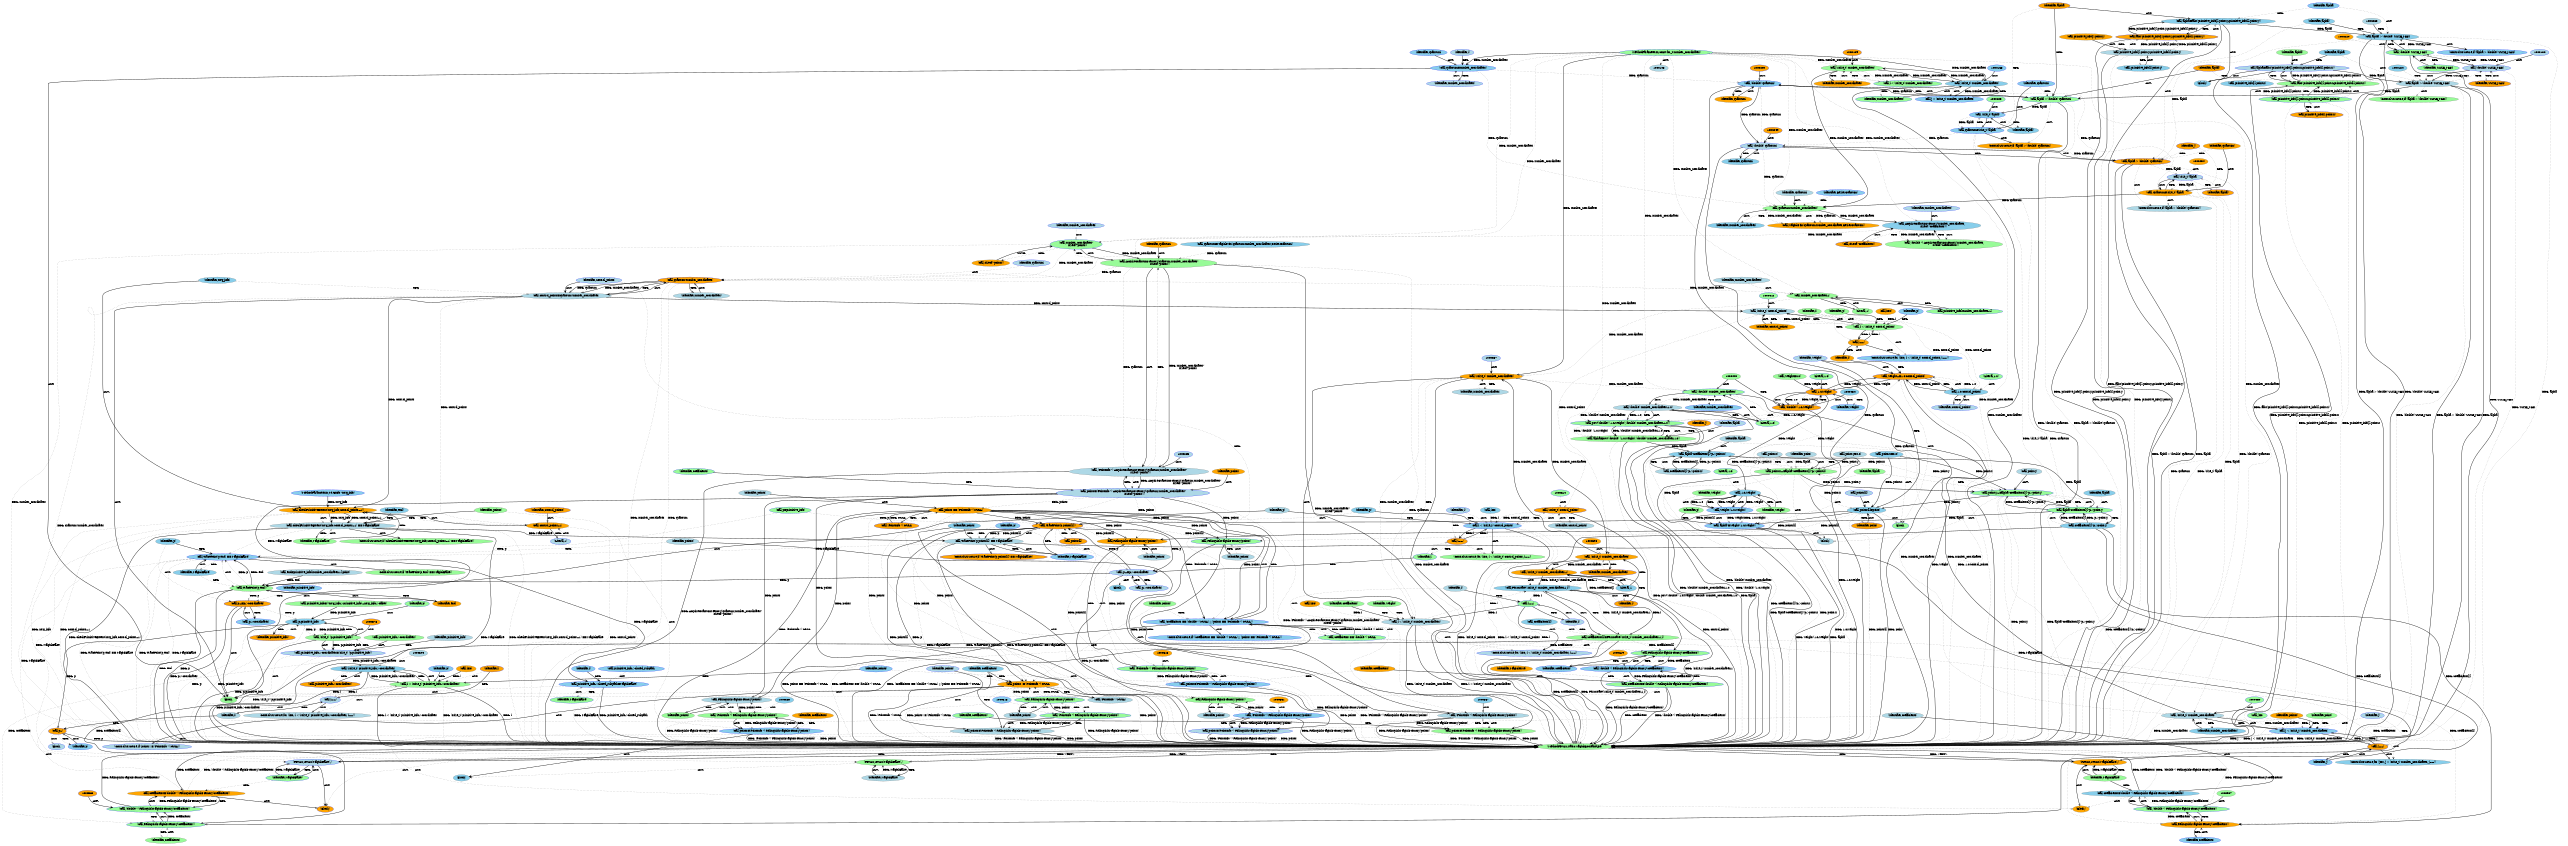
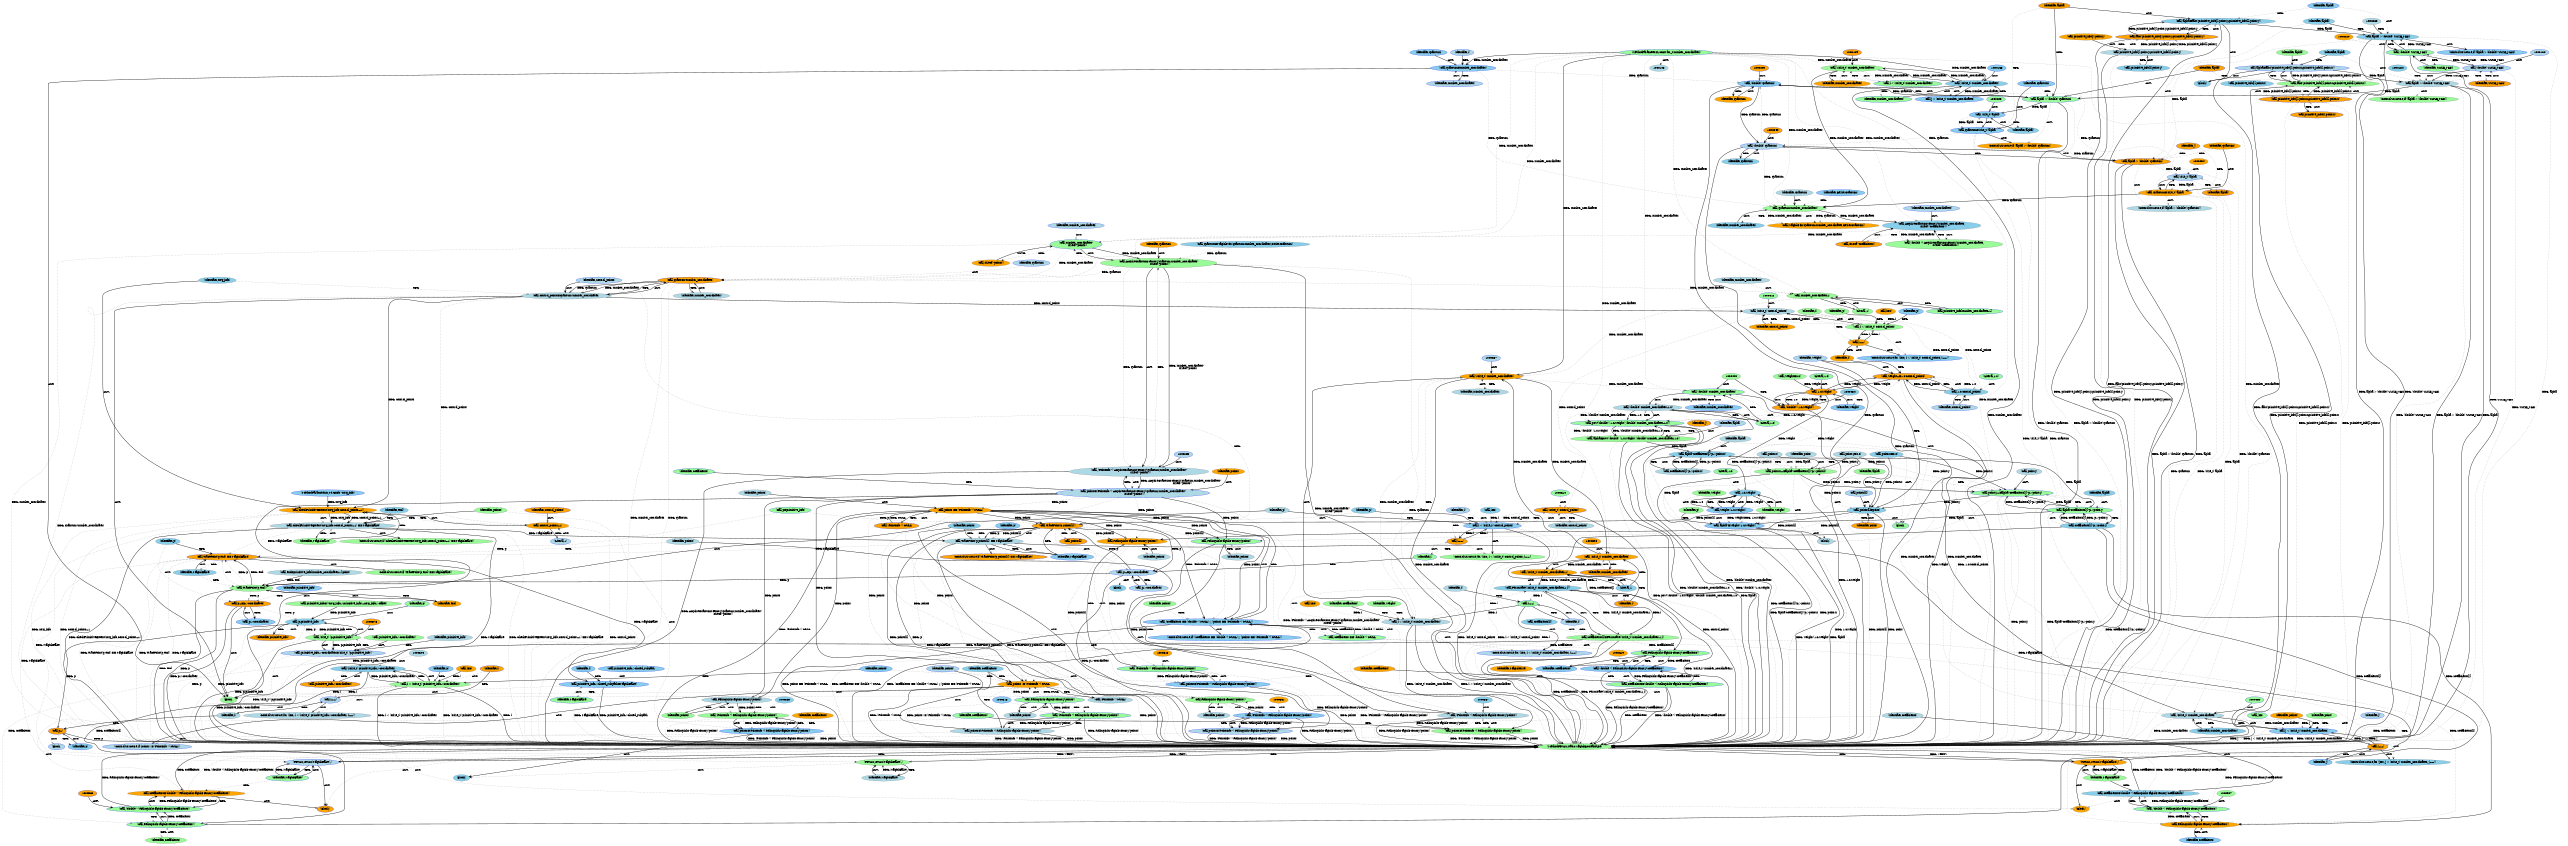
(2305, 99) -> (2305, 99)
none -> (1878, 479)
(223, 557) -> (223, 557)
